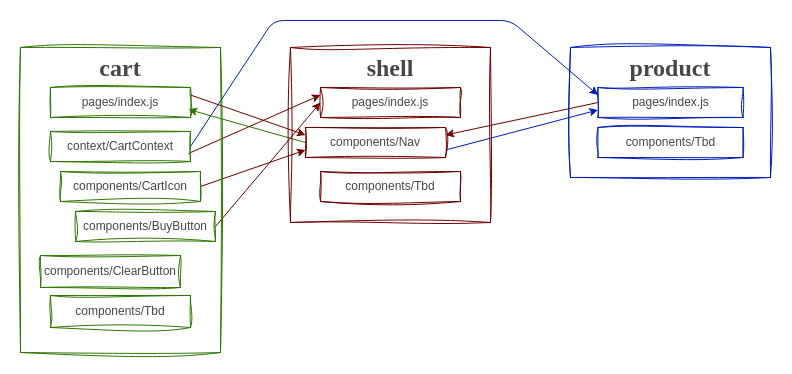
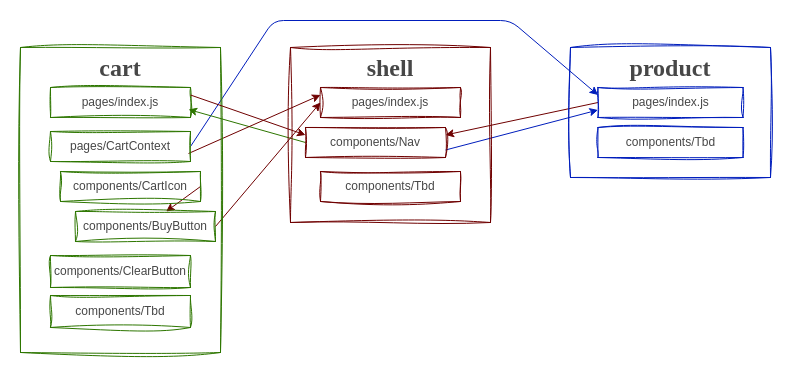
(121, 147) -> (121, 147)
(251, 169) -> (192, 193)
(111, 272) -> (121, 272)
